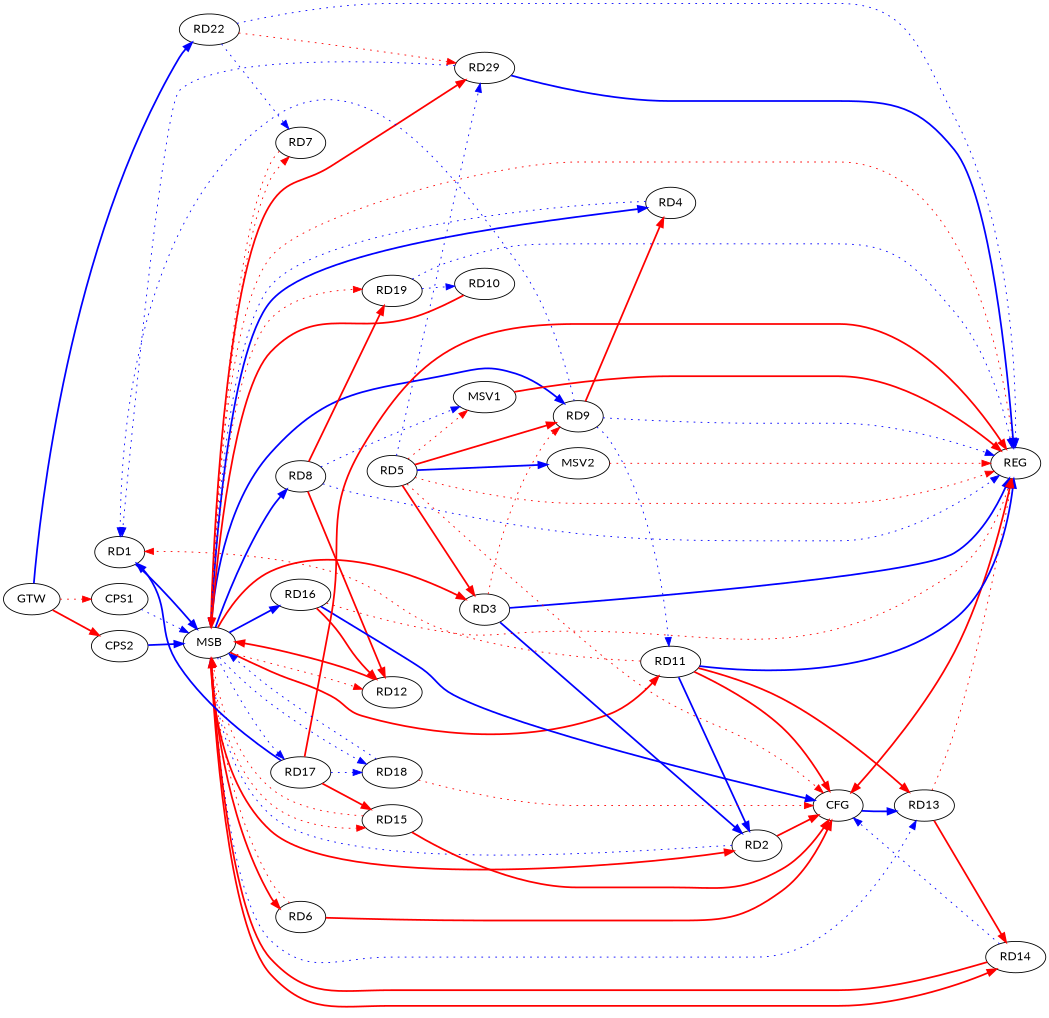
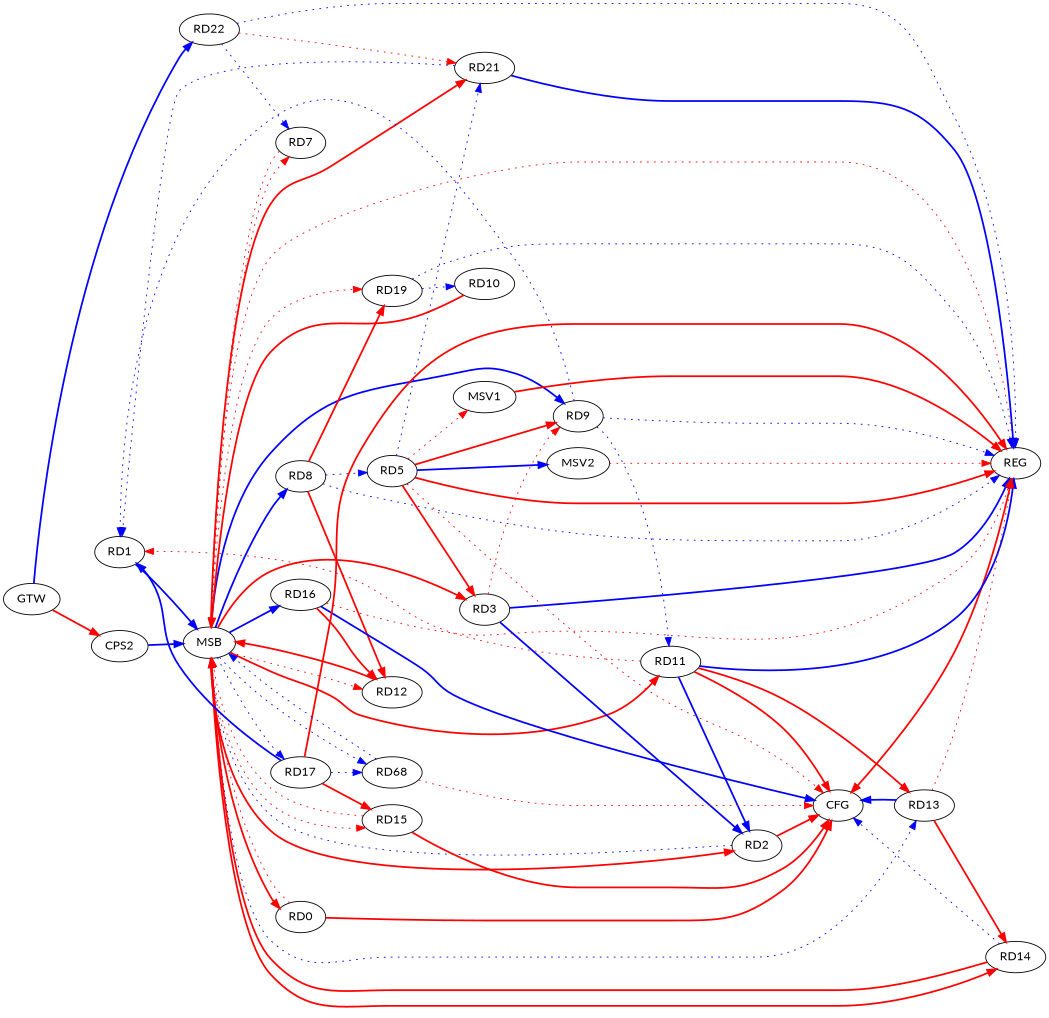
(485, 68) -> (485, 68)
(671, 203) -> none
(386, 437) -> (342, 474)
(701, 503) -> (701, 503)
(120, 599) -> none
(392, 772) -> (392, 772)
(875, 811) -> (883, 800)
(301, 917) -> (301, 917)
